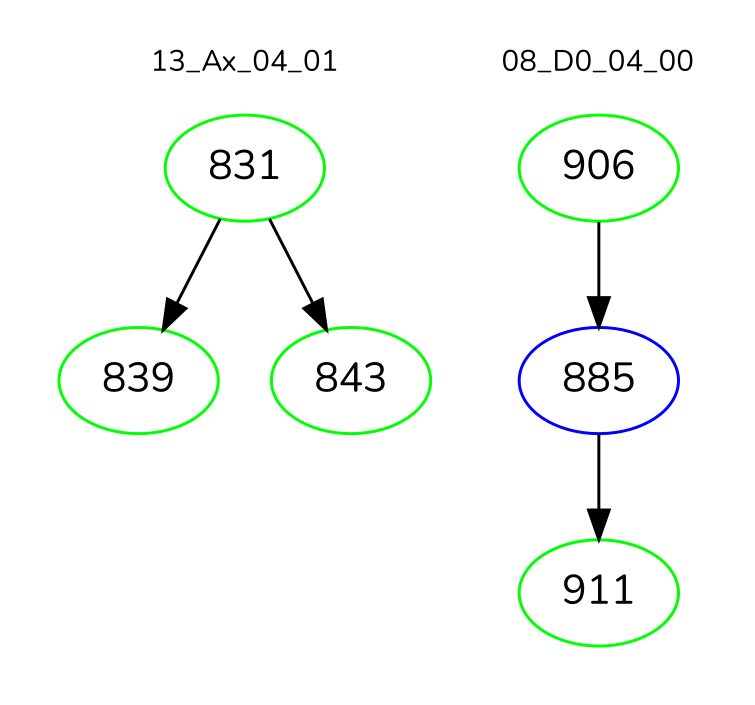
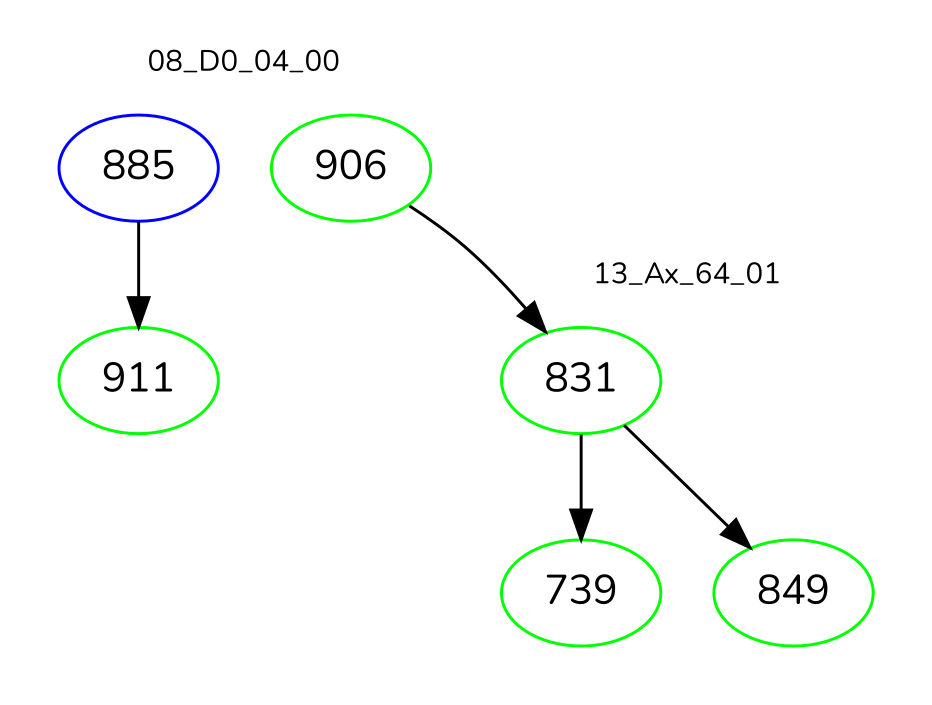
(245, 63) -> (687, 276)
(599, 260) -> (497, 277)
(139, 381) -> (581, 593)
(351, 381) -> (794, 593)
